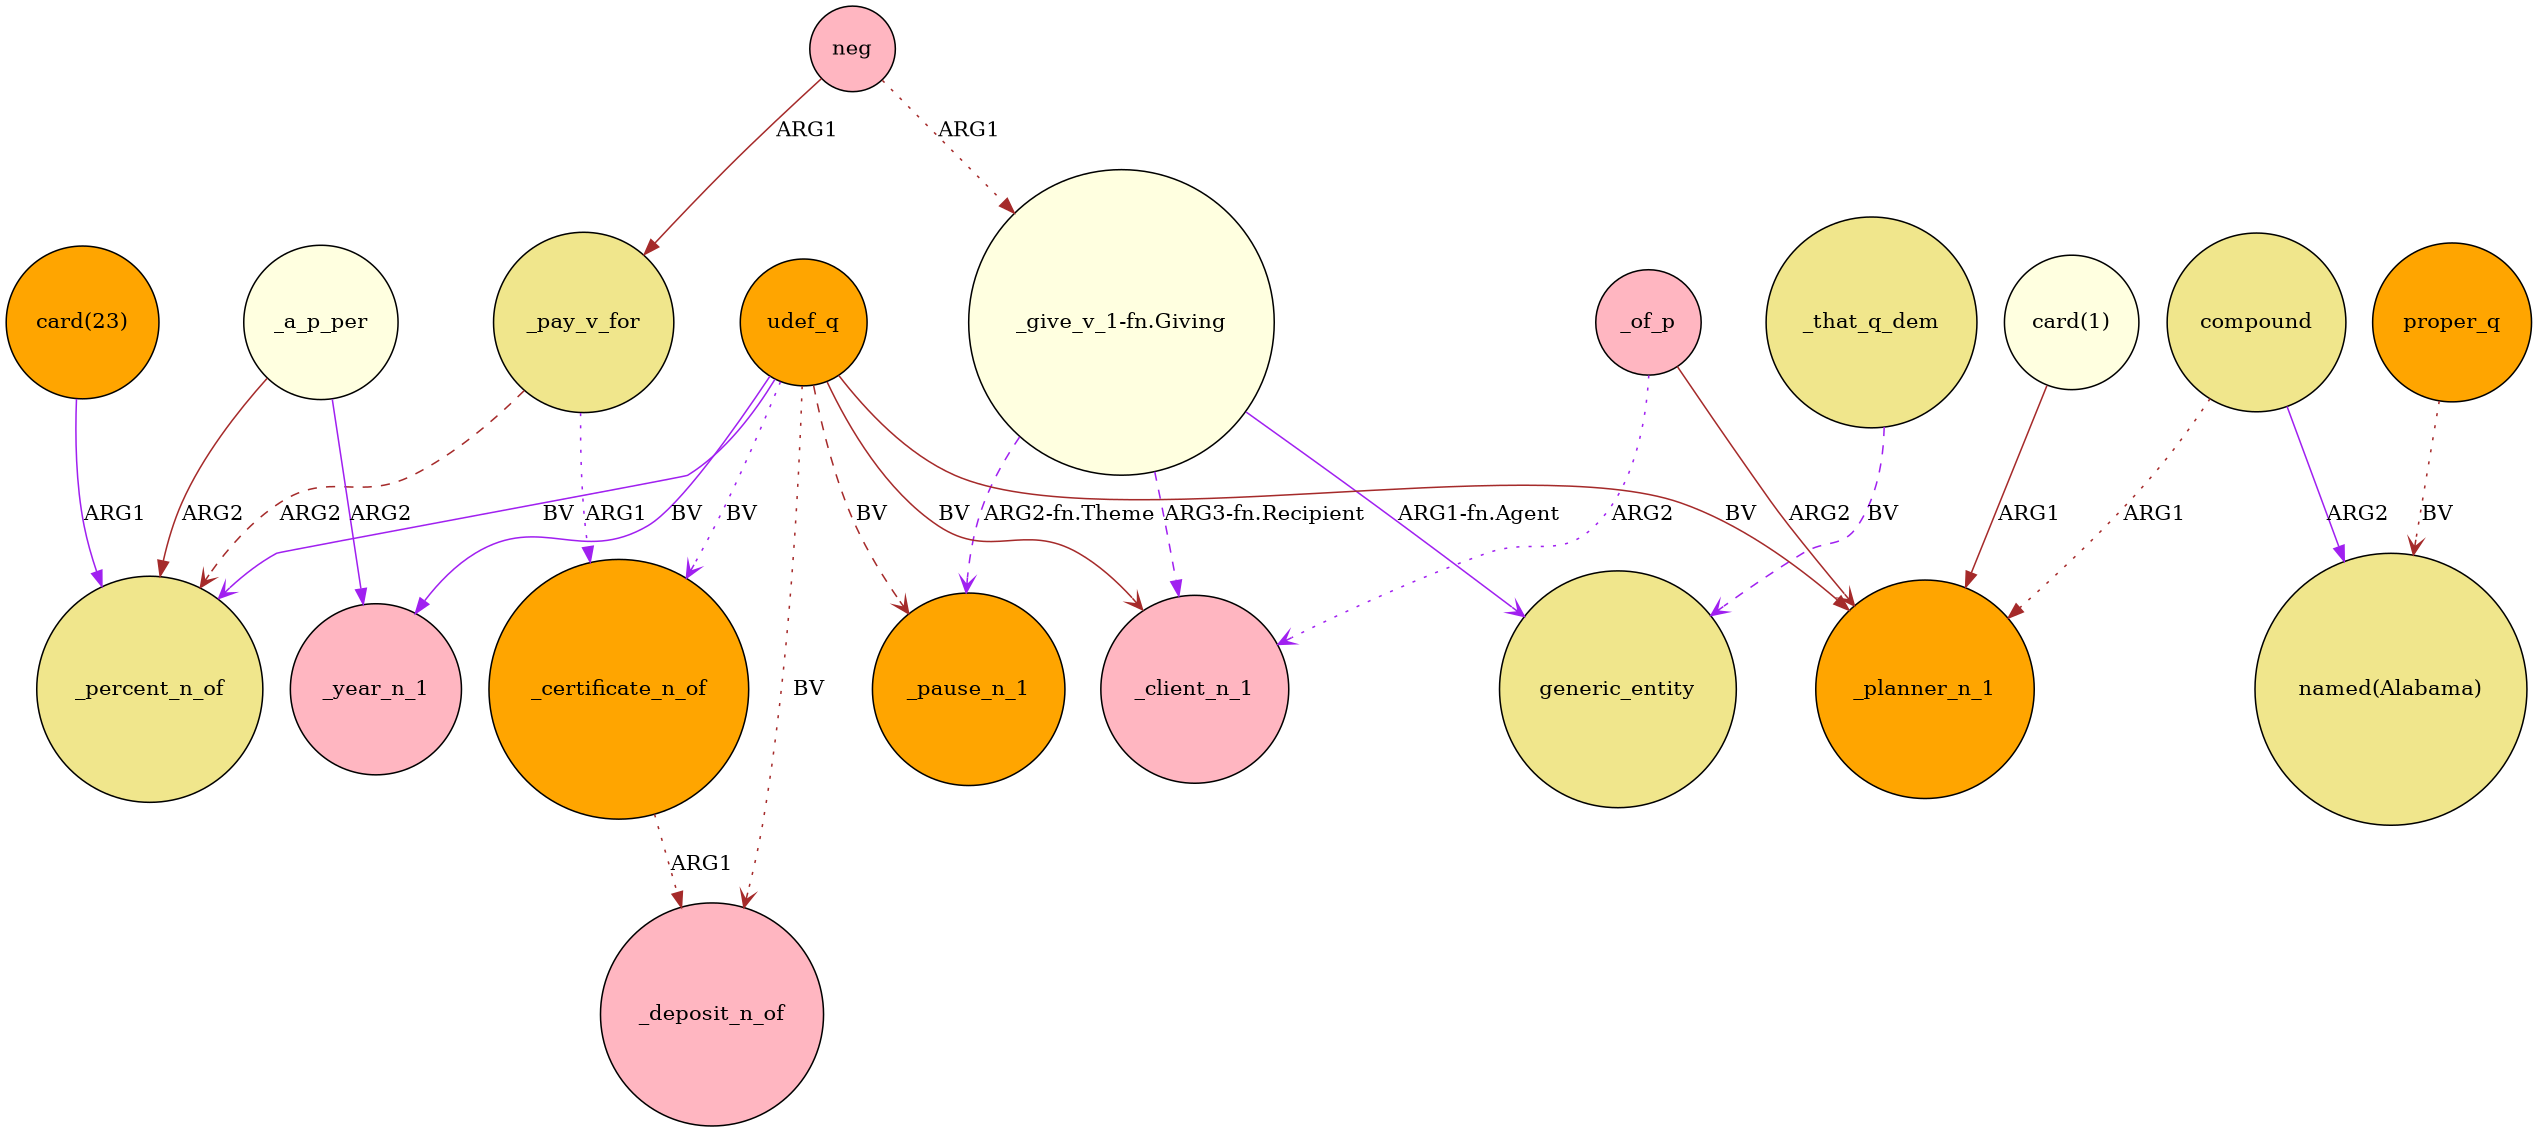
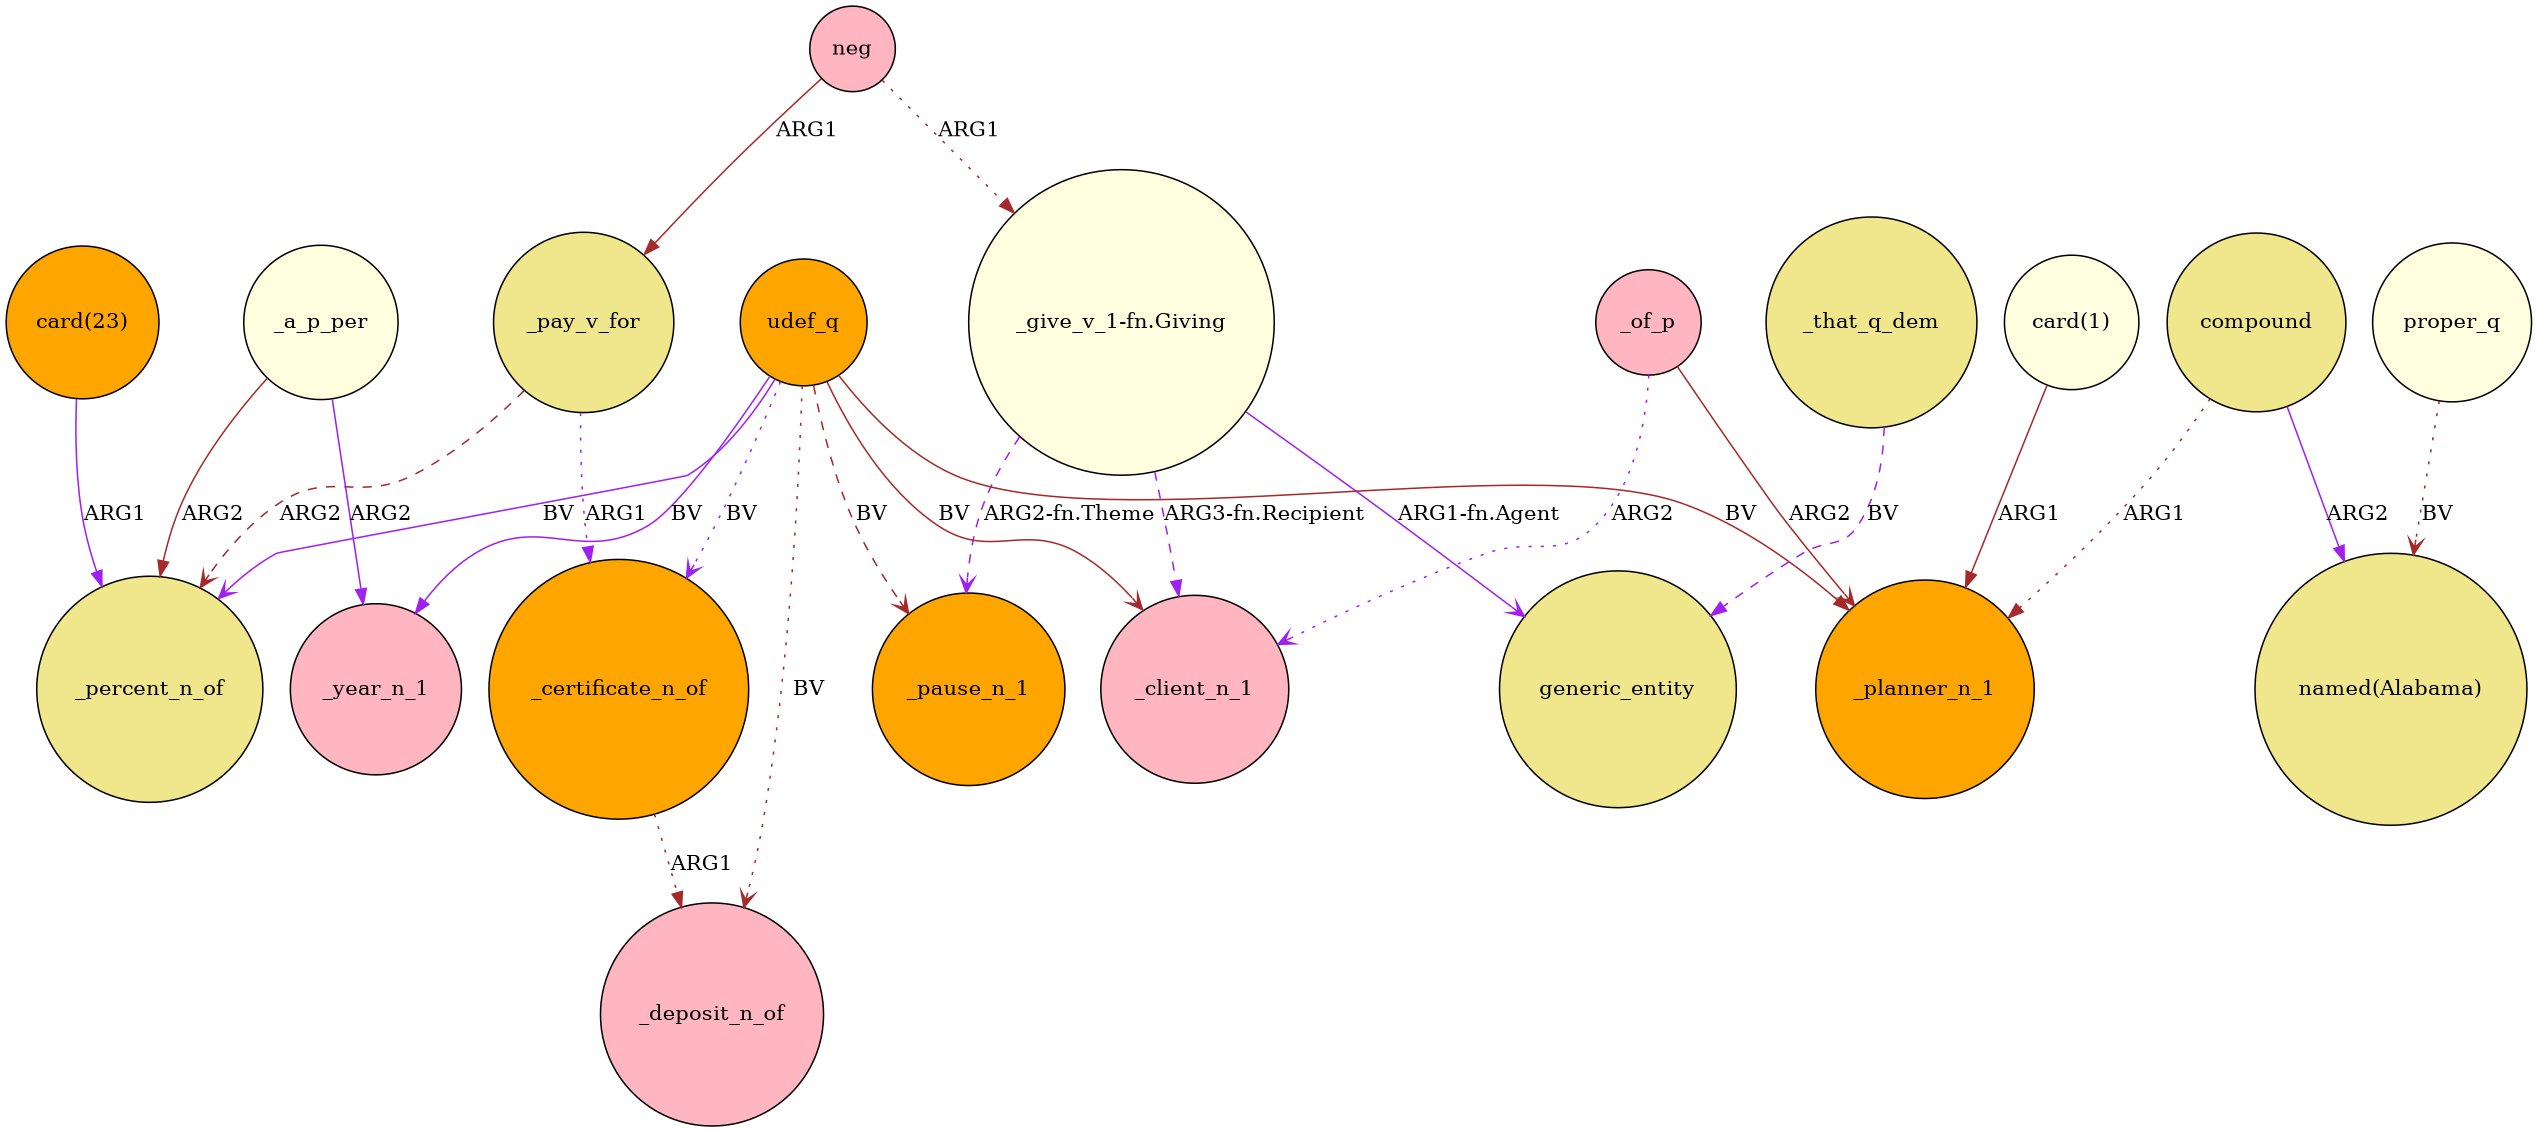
(2452, 322) -> (2452, 322)
(1837, 542) -> (1837, 542)
